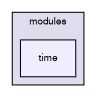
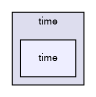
(48, 22) -> (48, 22)
